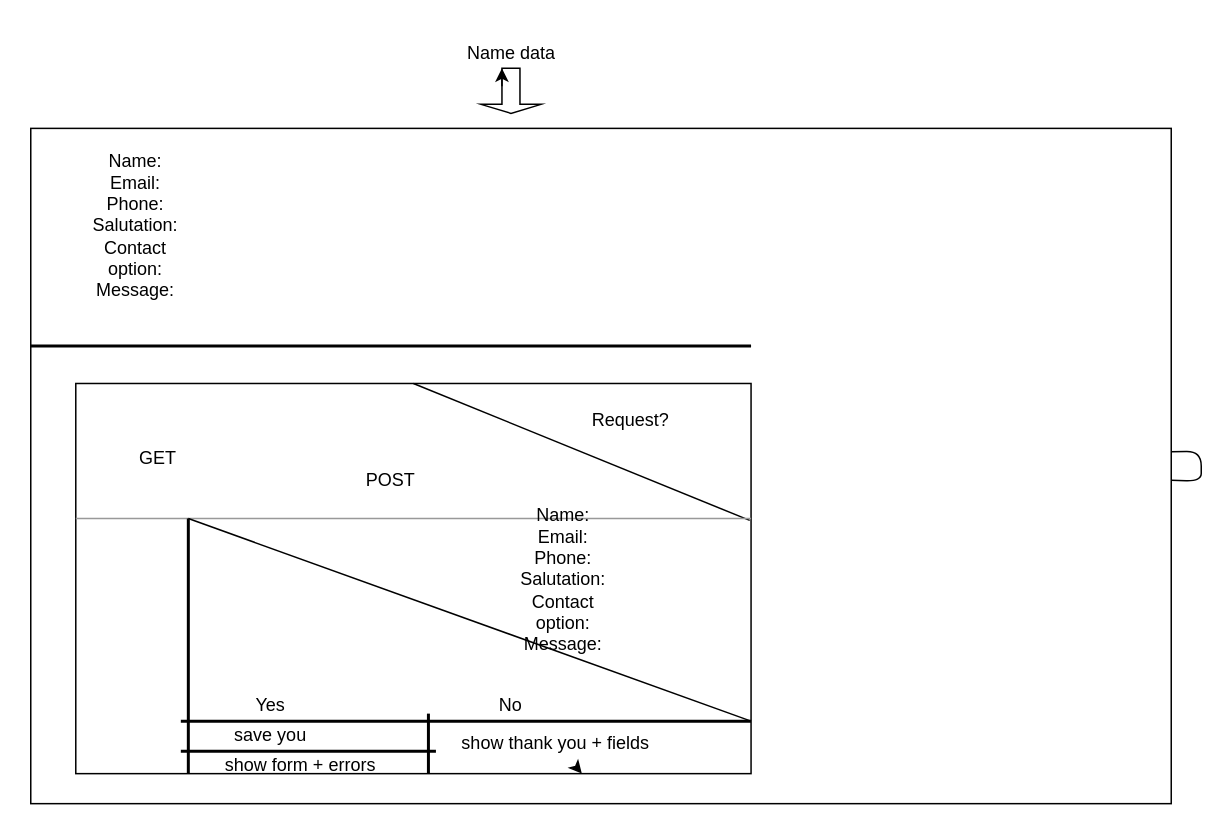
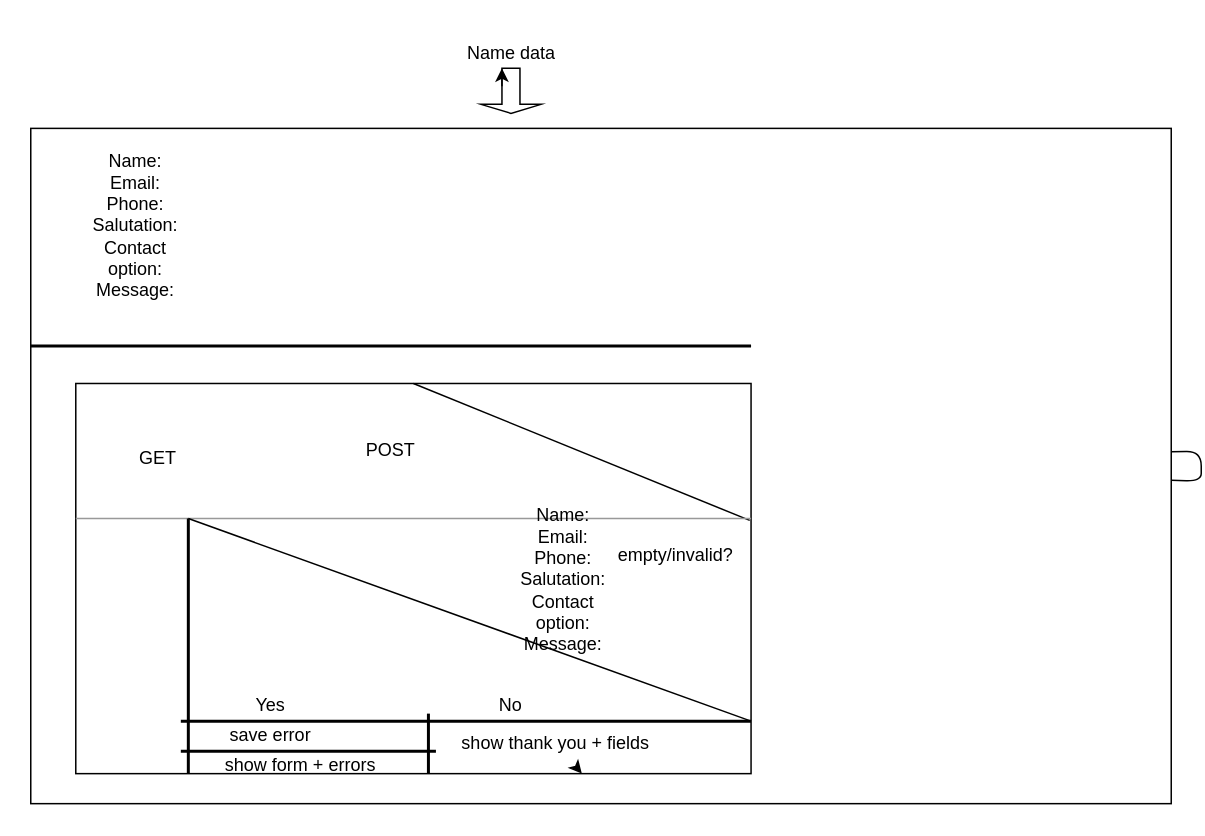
(631, 421) -> none
(391, 481) -> (391, 451)
none -> (676, 556)
(271, 736) -> (271, 736)
